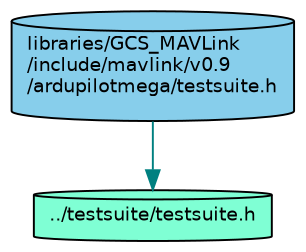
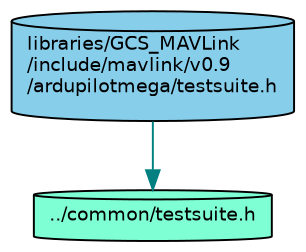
(153, 216) -> (153, 216)
